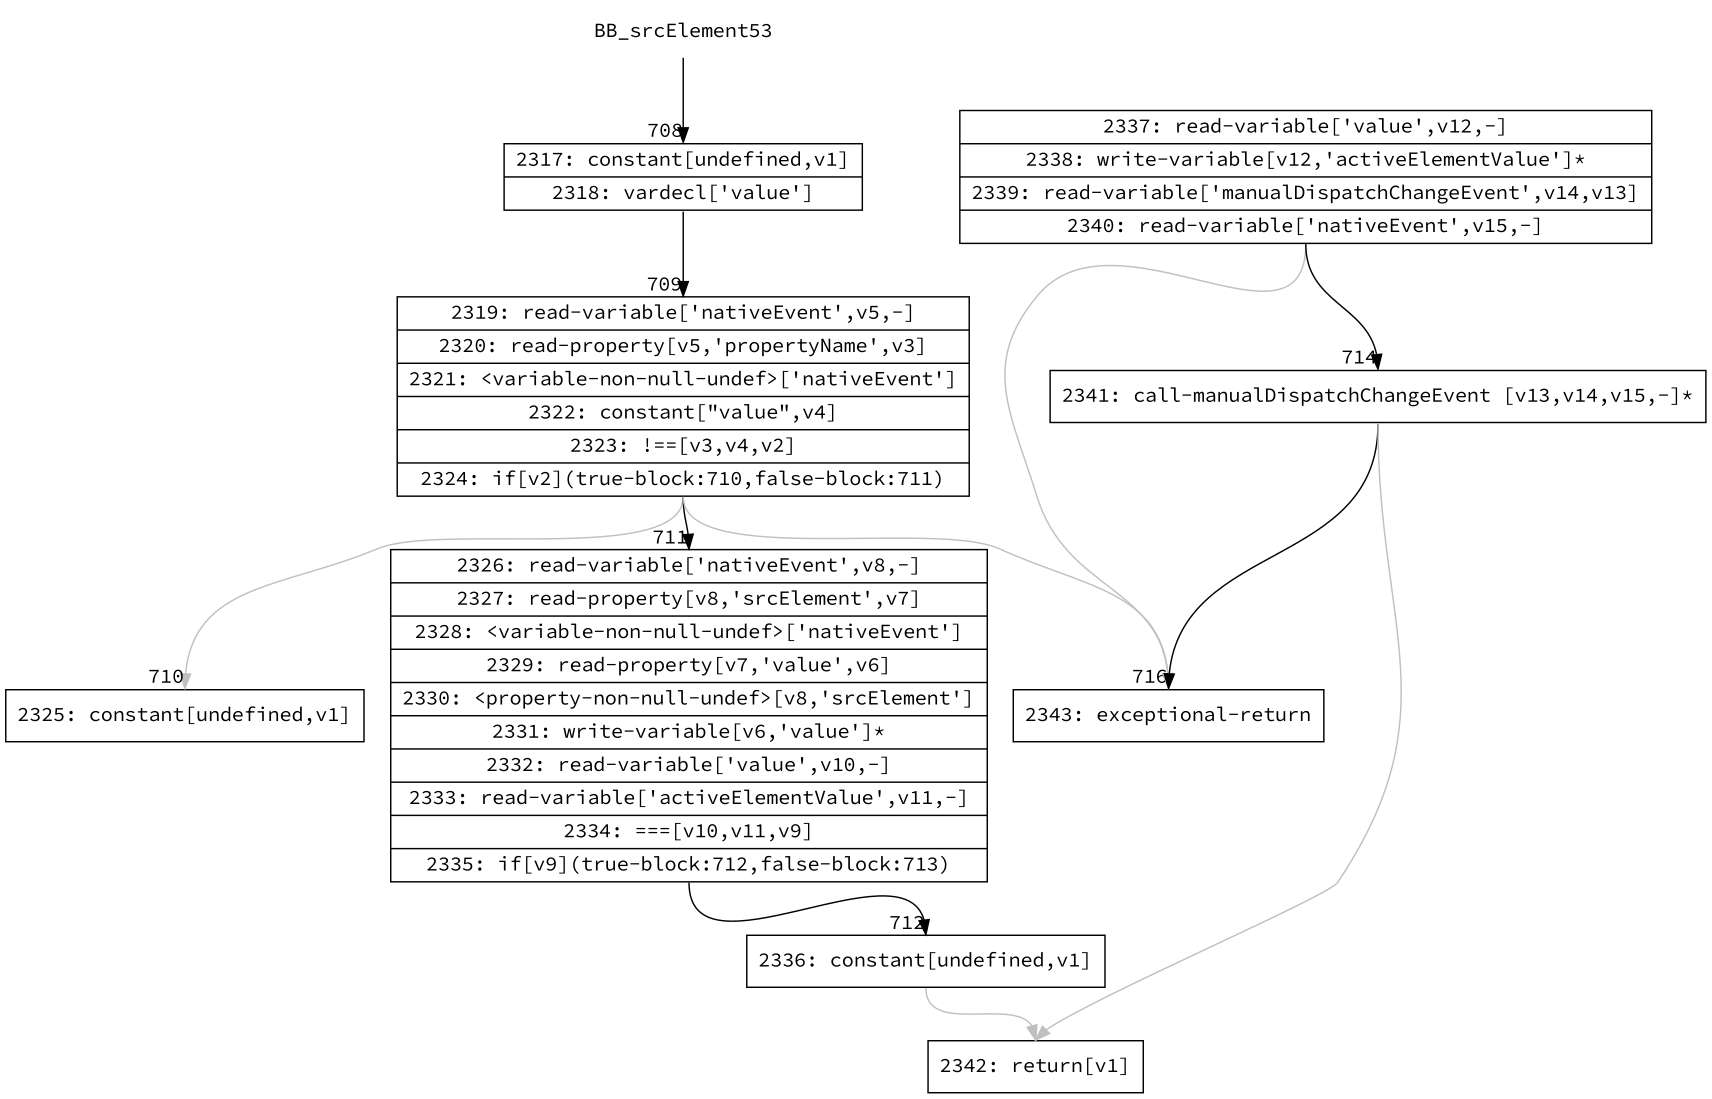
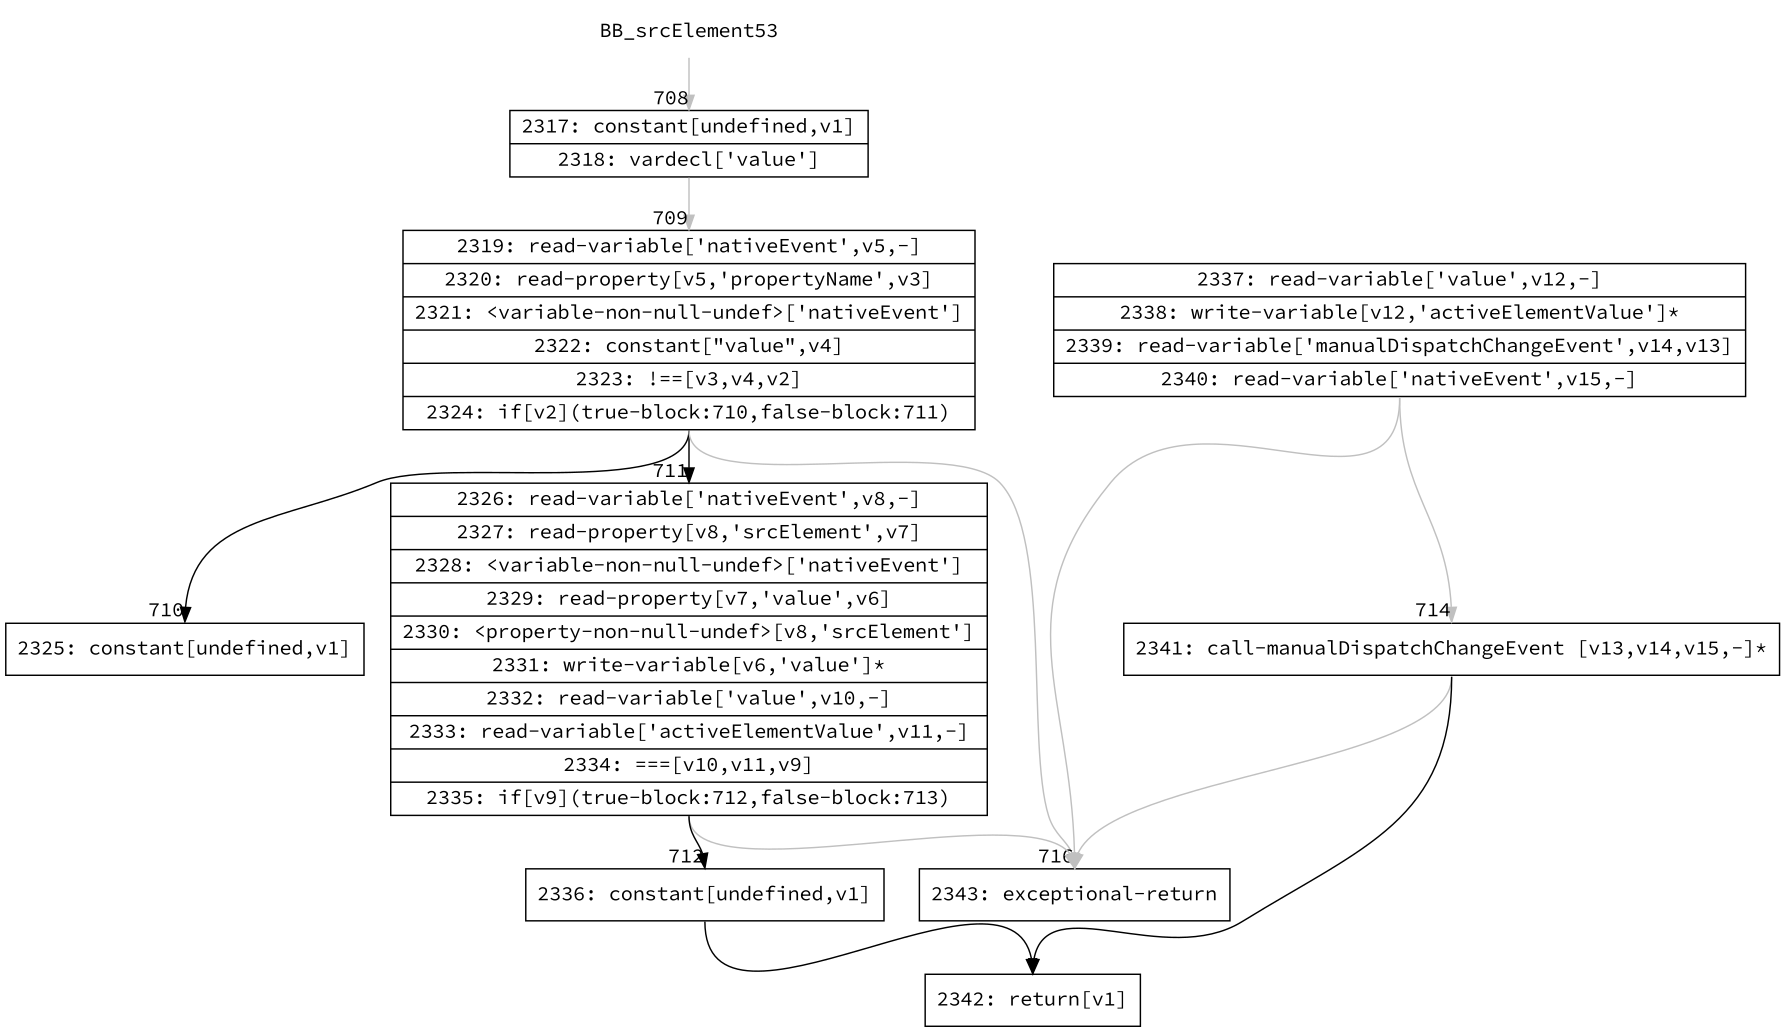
(683, 93) -> (689, 76)
(683, 246) -> (689, 196)
(1336, 302) -> (1423, 503)
(416, 541) -> (419, 475)
(1280, 553) -> (1270, 771)
(1373, 819) -> (1293, 892)
none -> (875, 843)
(974, 1014) -> (862, 950)
